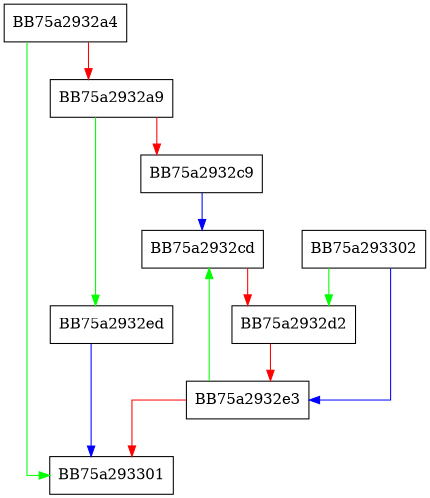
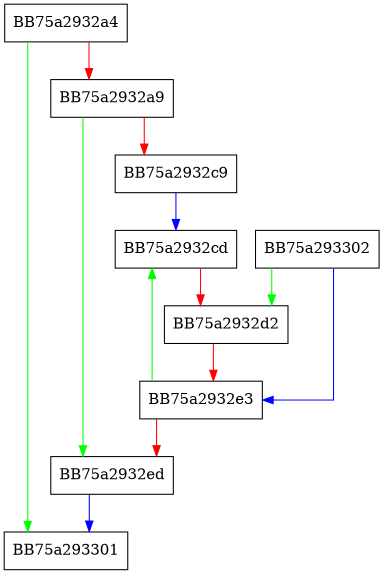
(136, 400) -> (157, 432)
